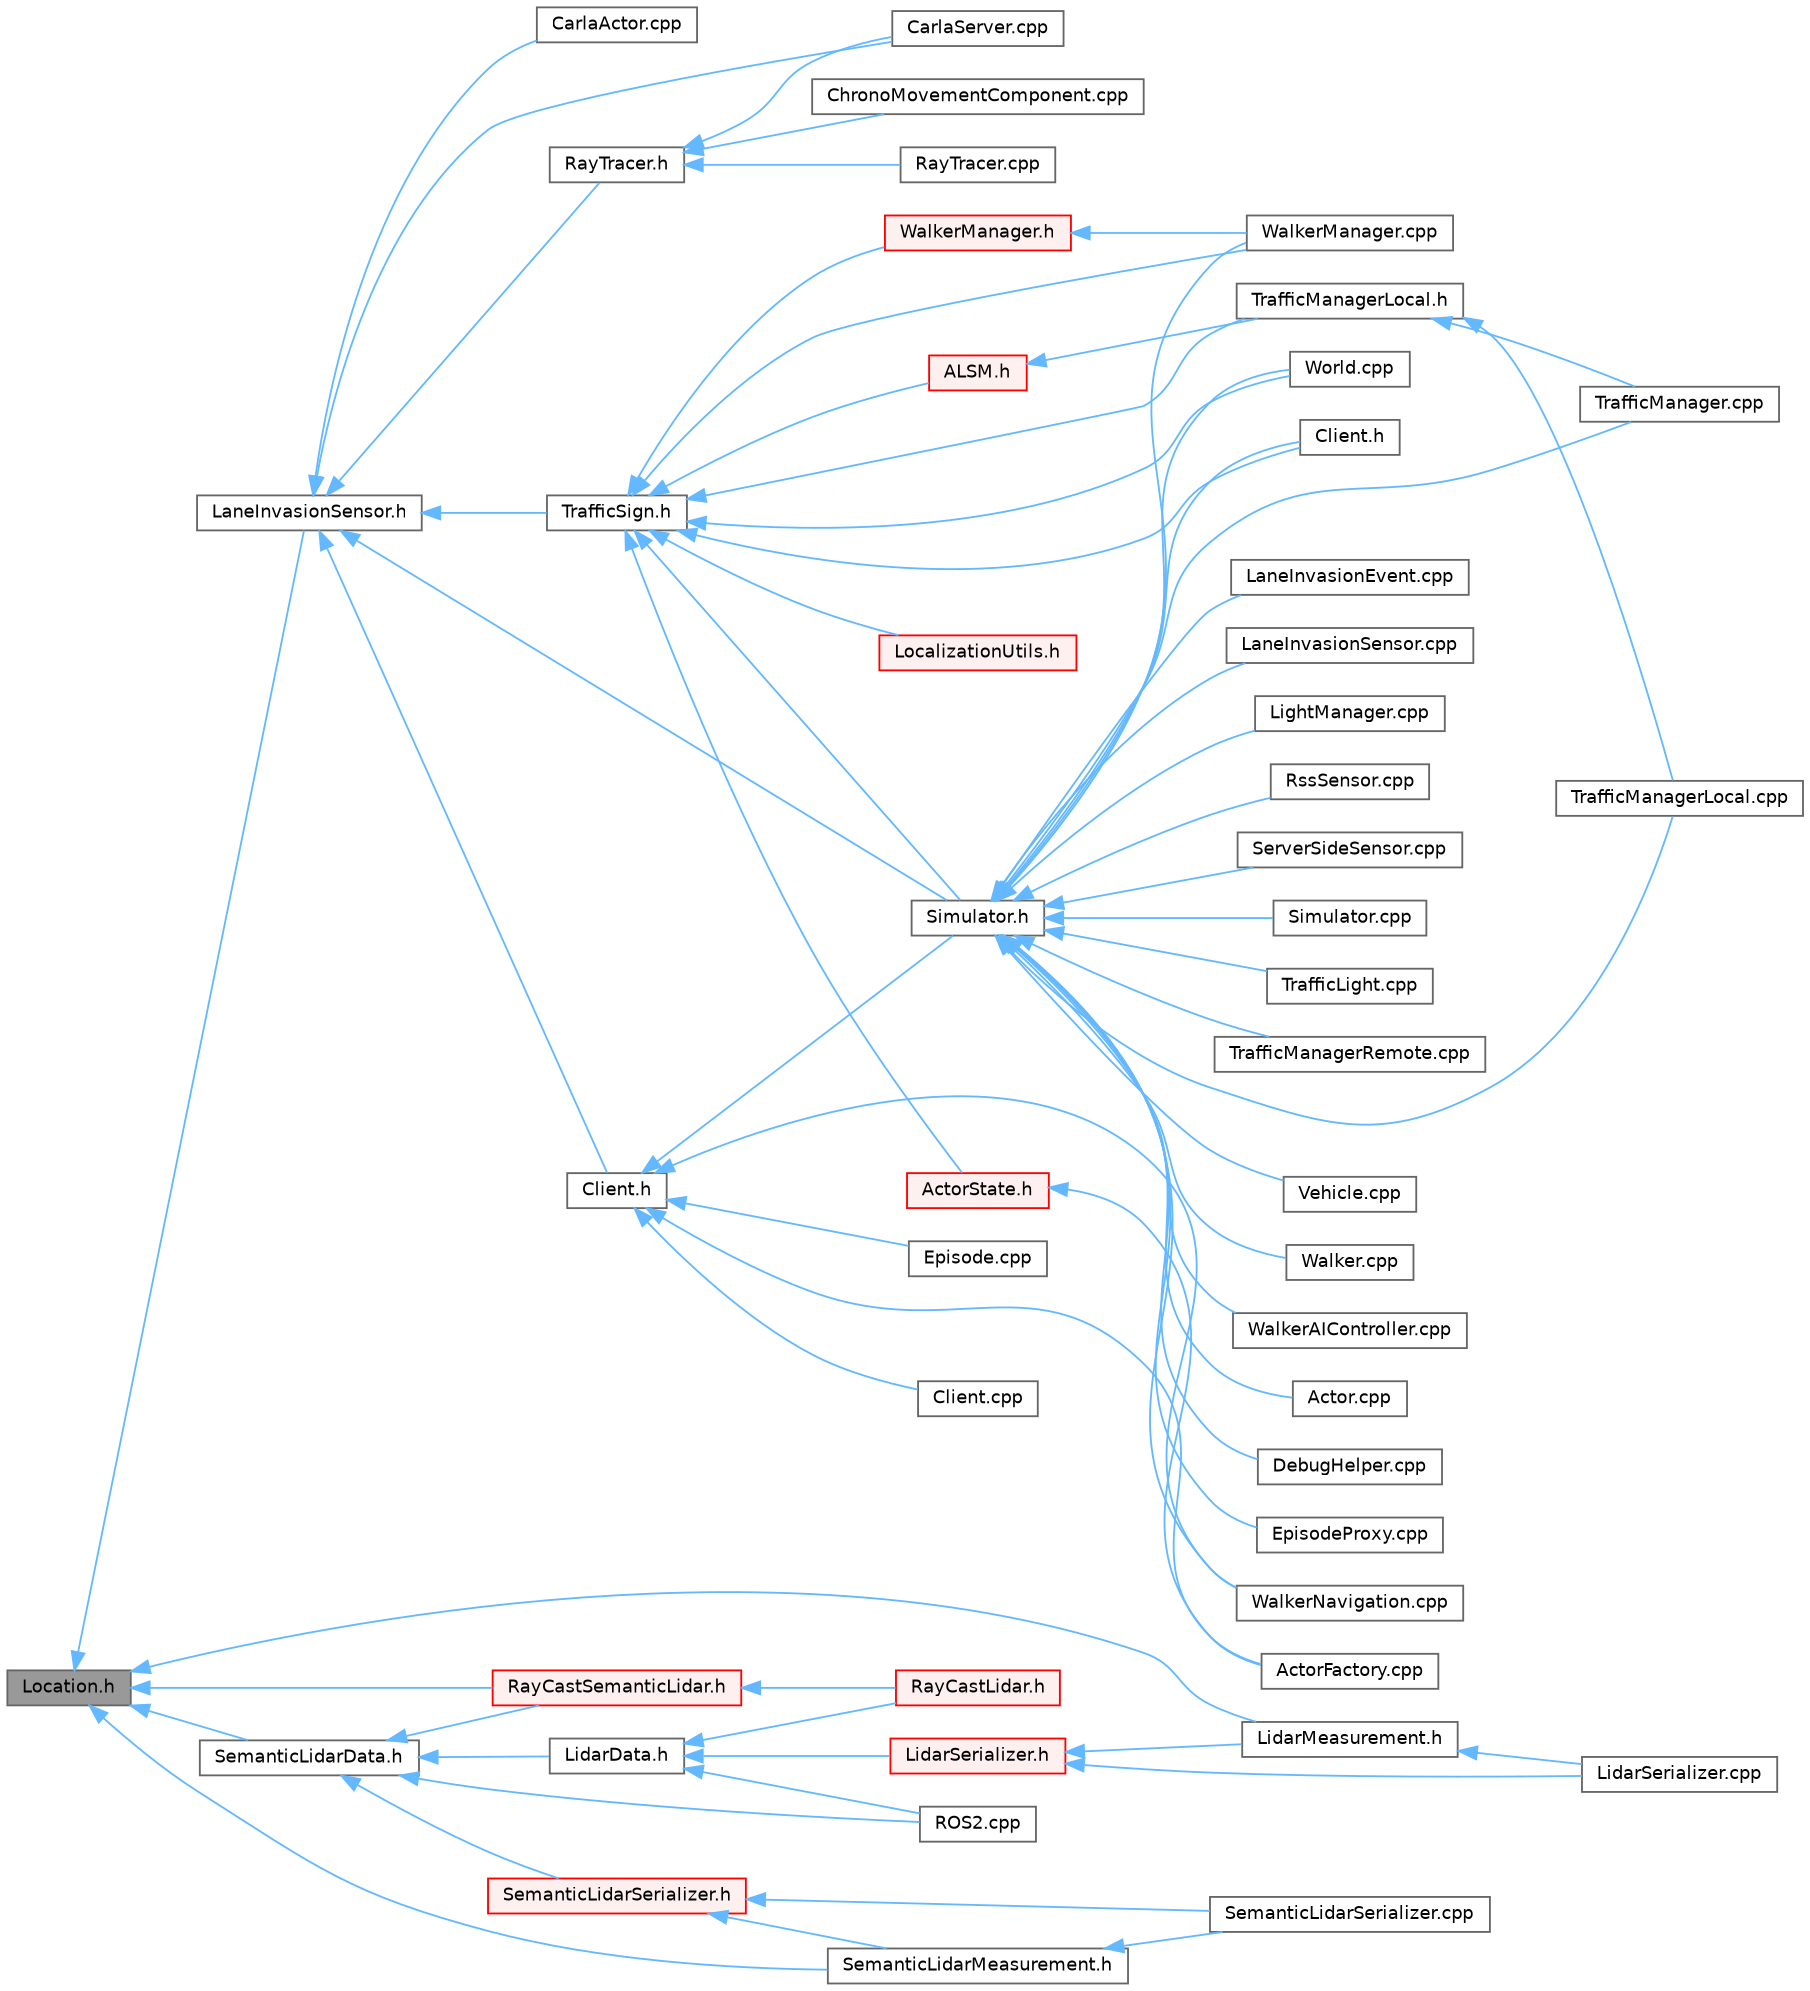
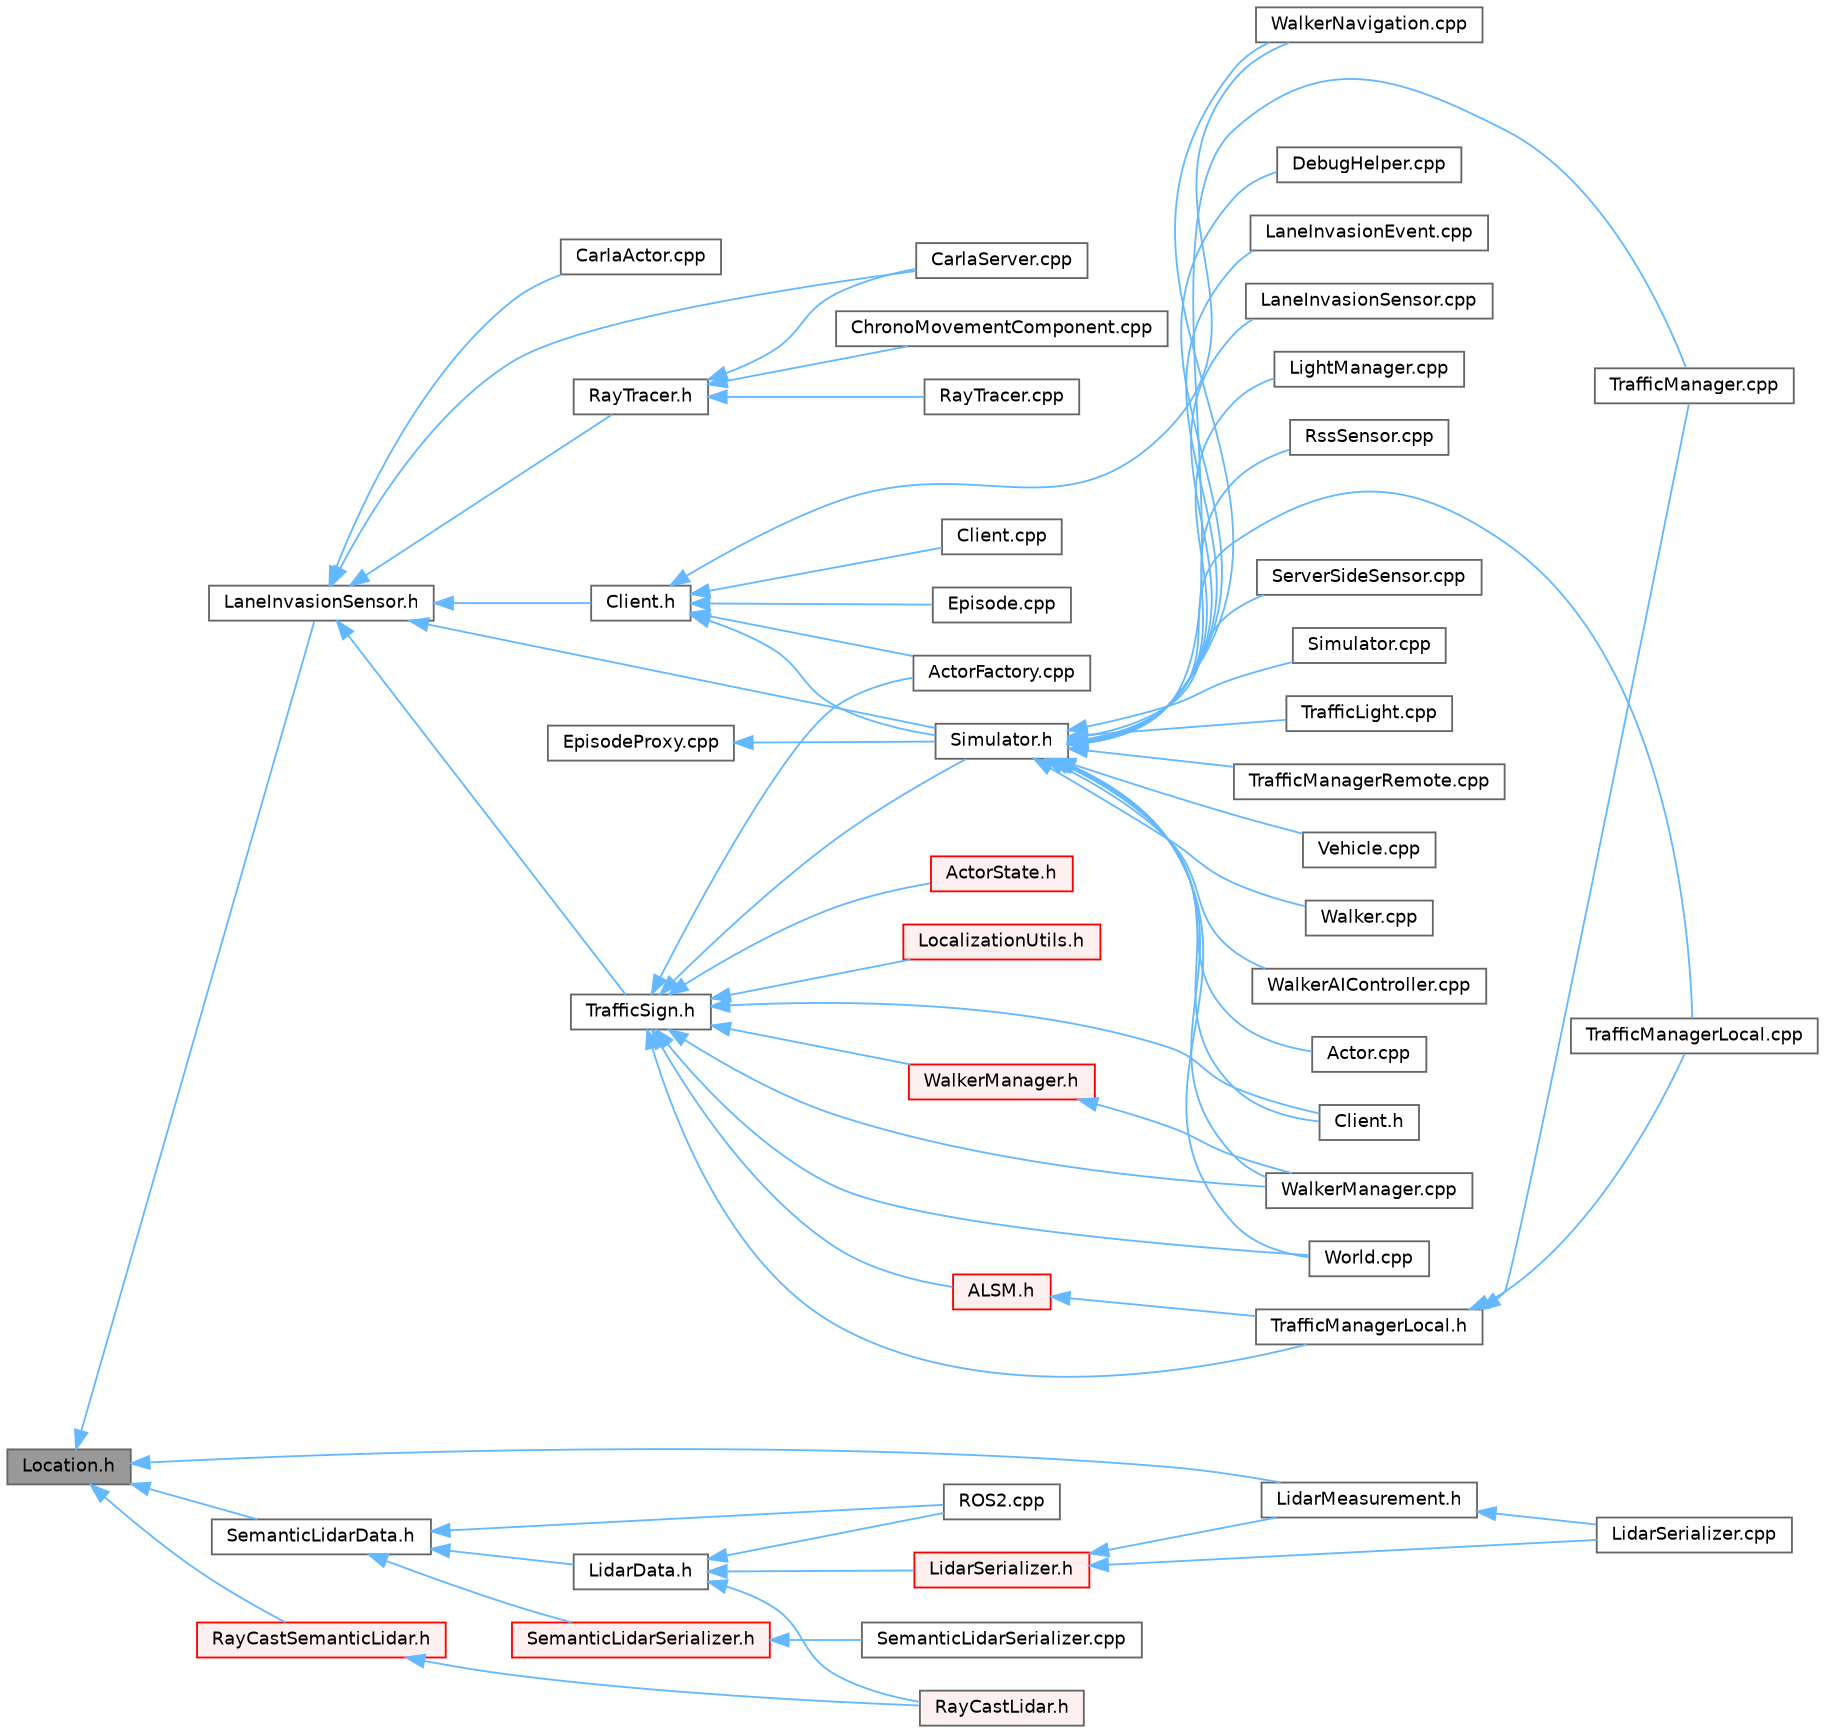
(1169, 1233) -> (844, 742)
(1182, 1288) -> (761, 800)
(978, 1688) -> (1002, 1708)
(473, 1721) -> none
(978, 1966) -> none
